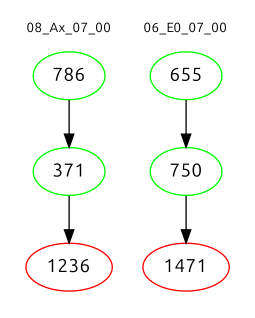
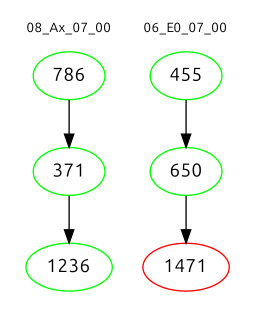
(186, 76) -> (186, 76)
(186, 171) -> (186, 171)
(69, 267) -> (69, 267)
